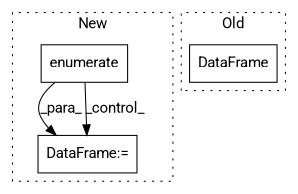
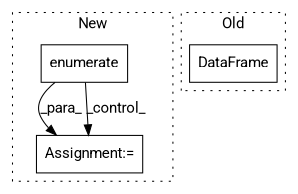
(88, 154) -> (90, 154)
